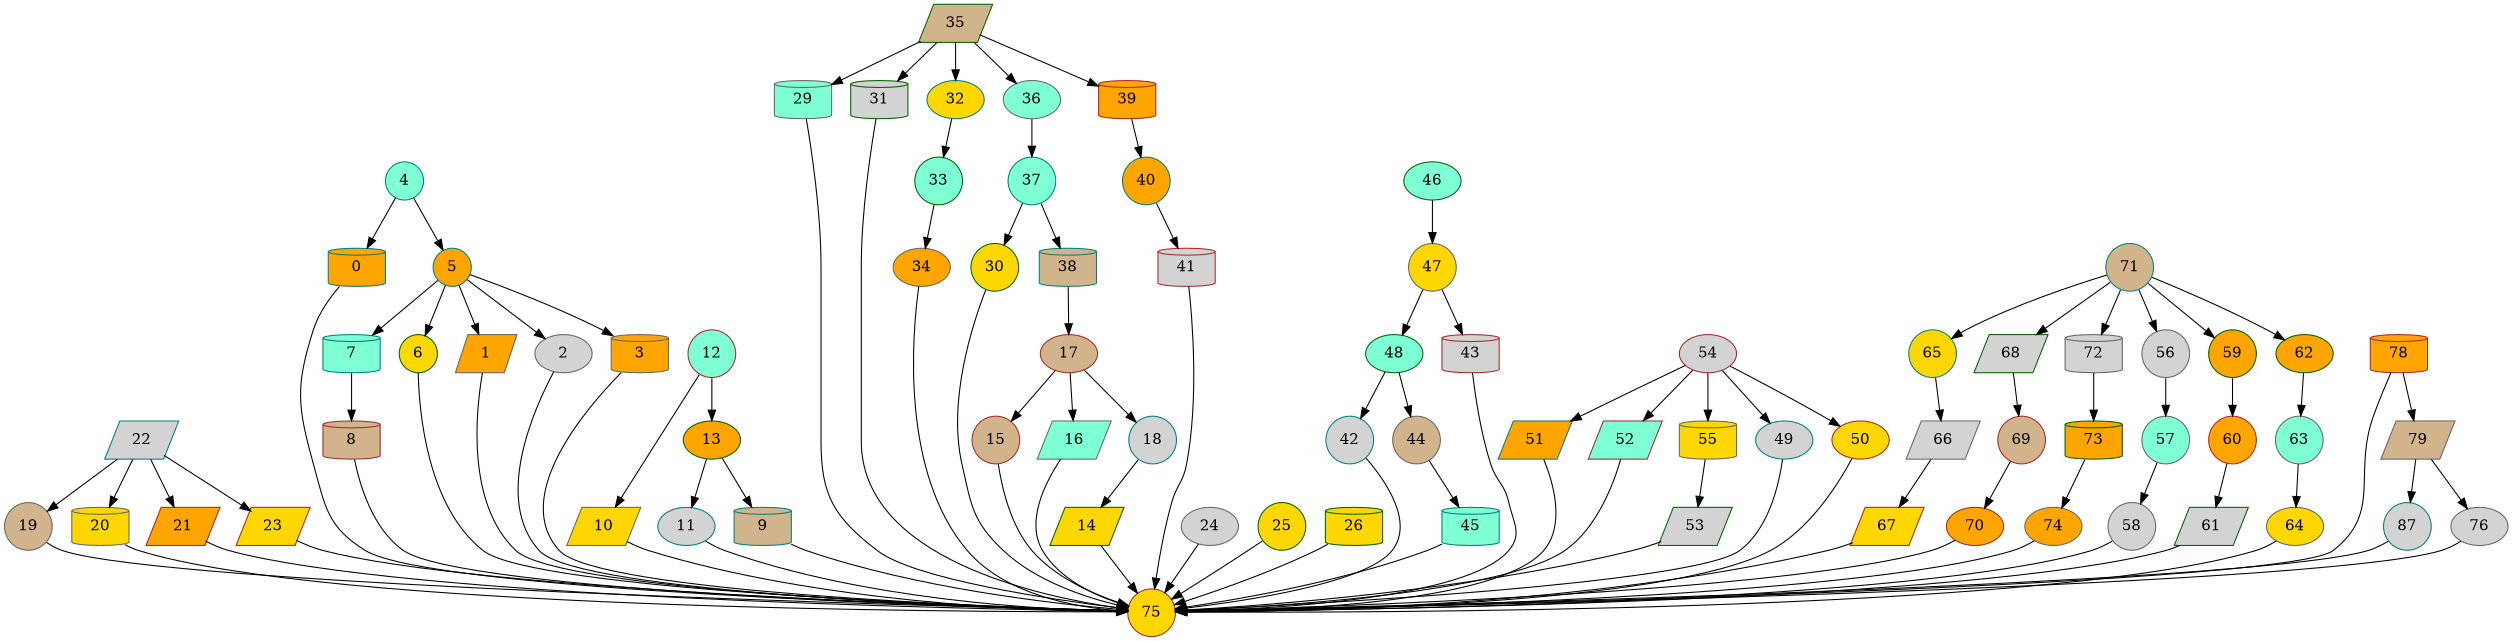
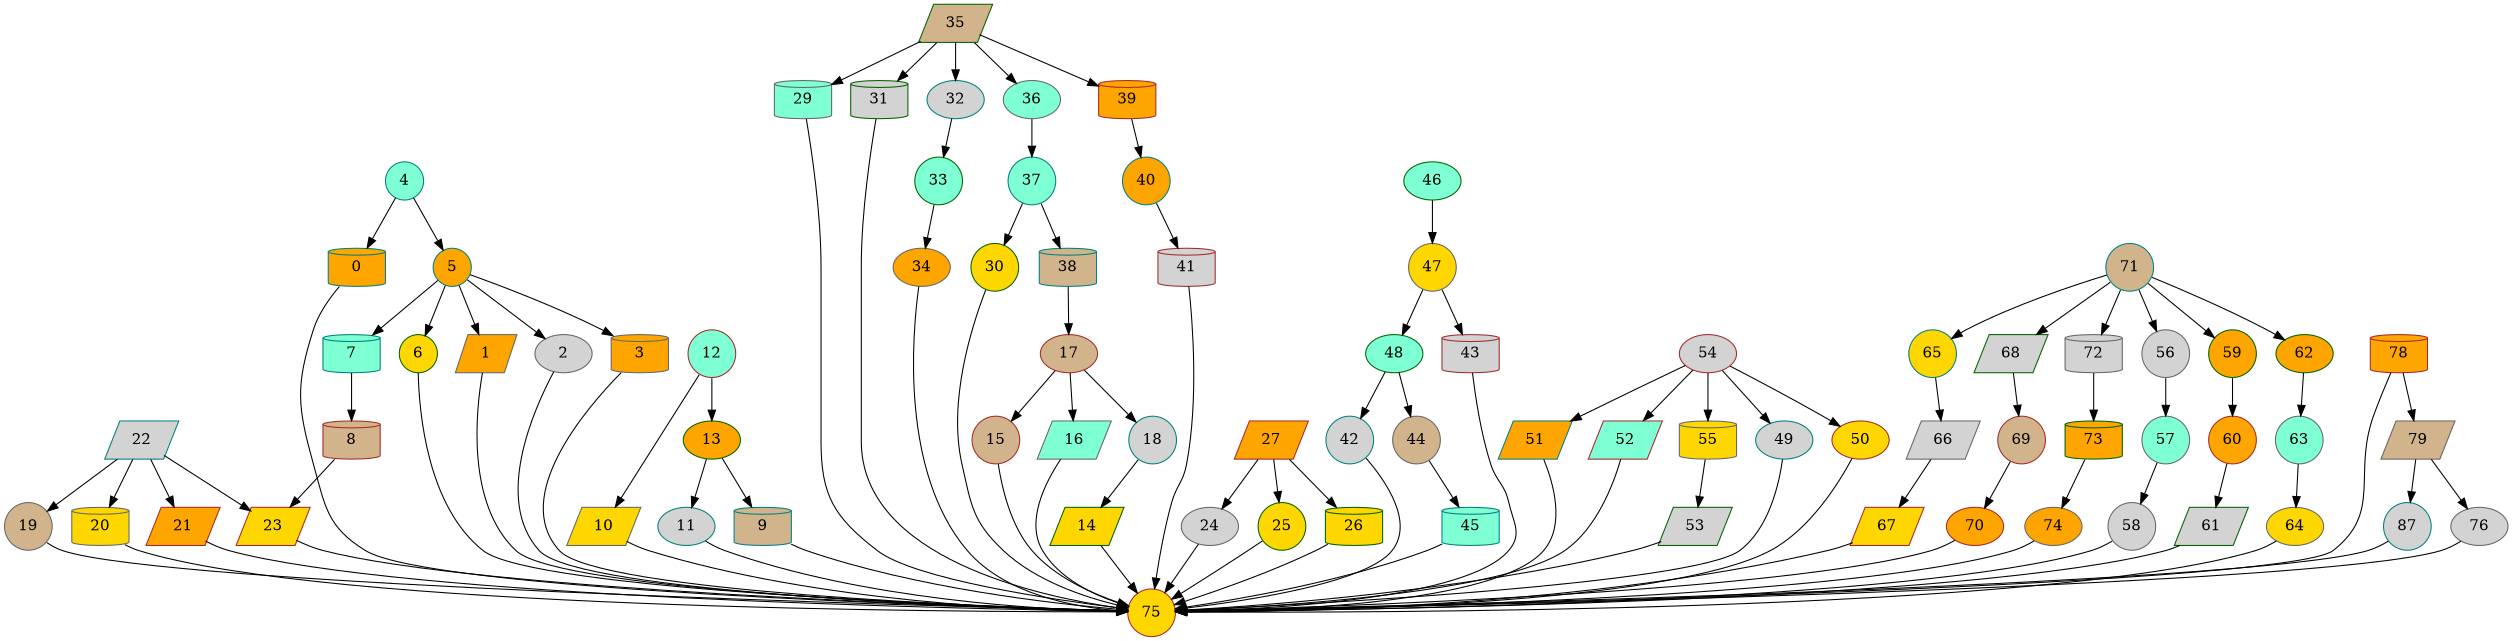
(956, 100) -> (956, 100)
none -> (1271, 440)
(705, 593) -> (311, 484)
